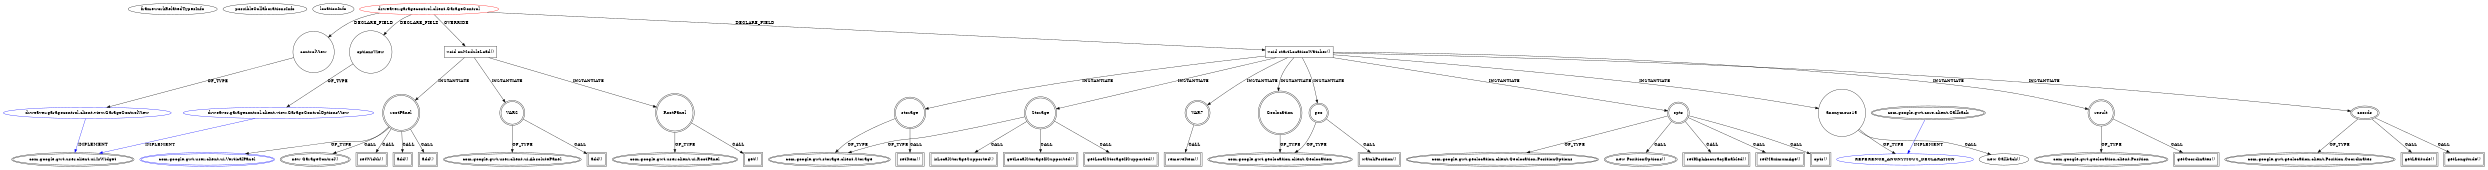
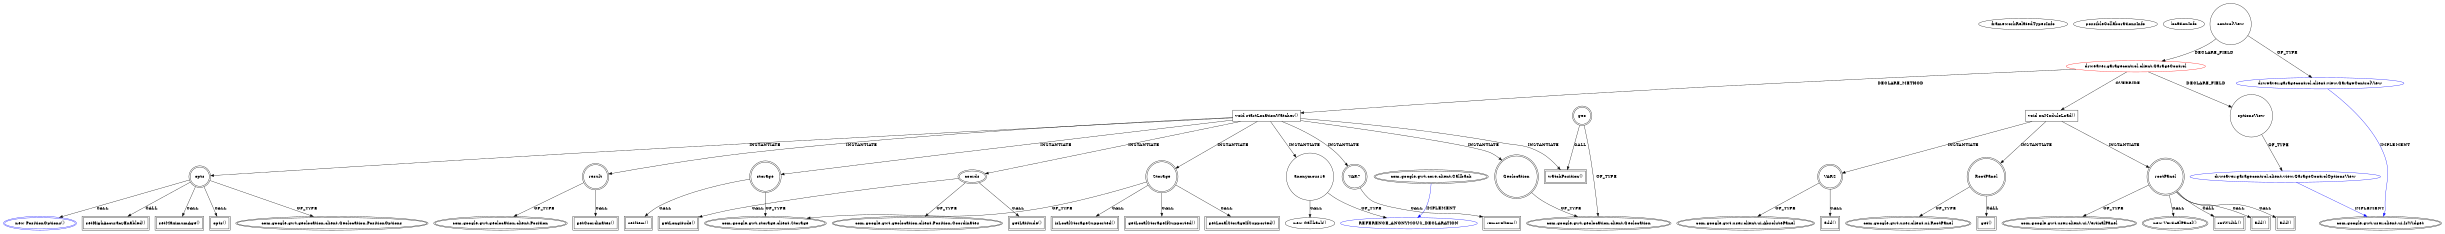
(353, 21) -> (2192, 52)
(755, 23) -> (1901, 83)
(1312, 78) -> (1433, 132)
(207, 159) -> (2069, 223)
(315, 159) -> (2175, 223)
(1641, 159) -> (40, 223)
